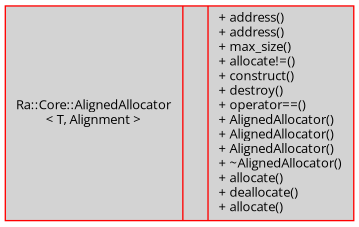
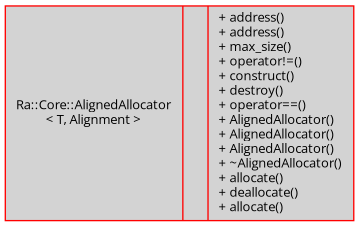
(257, 62) -> (261, 62)
